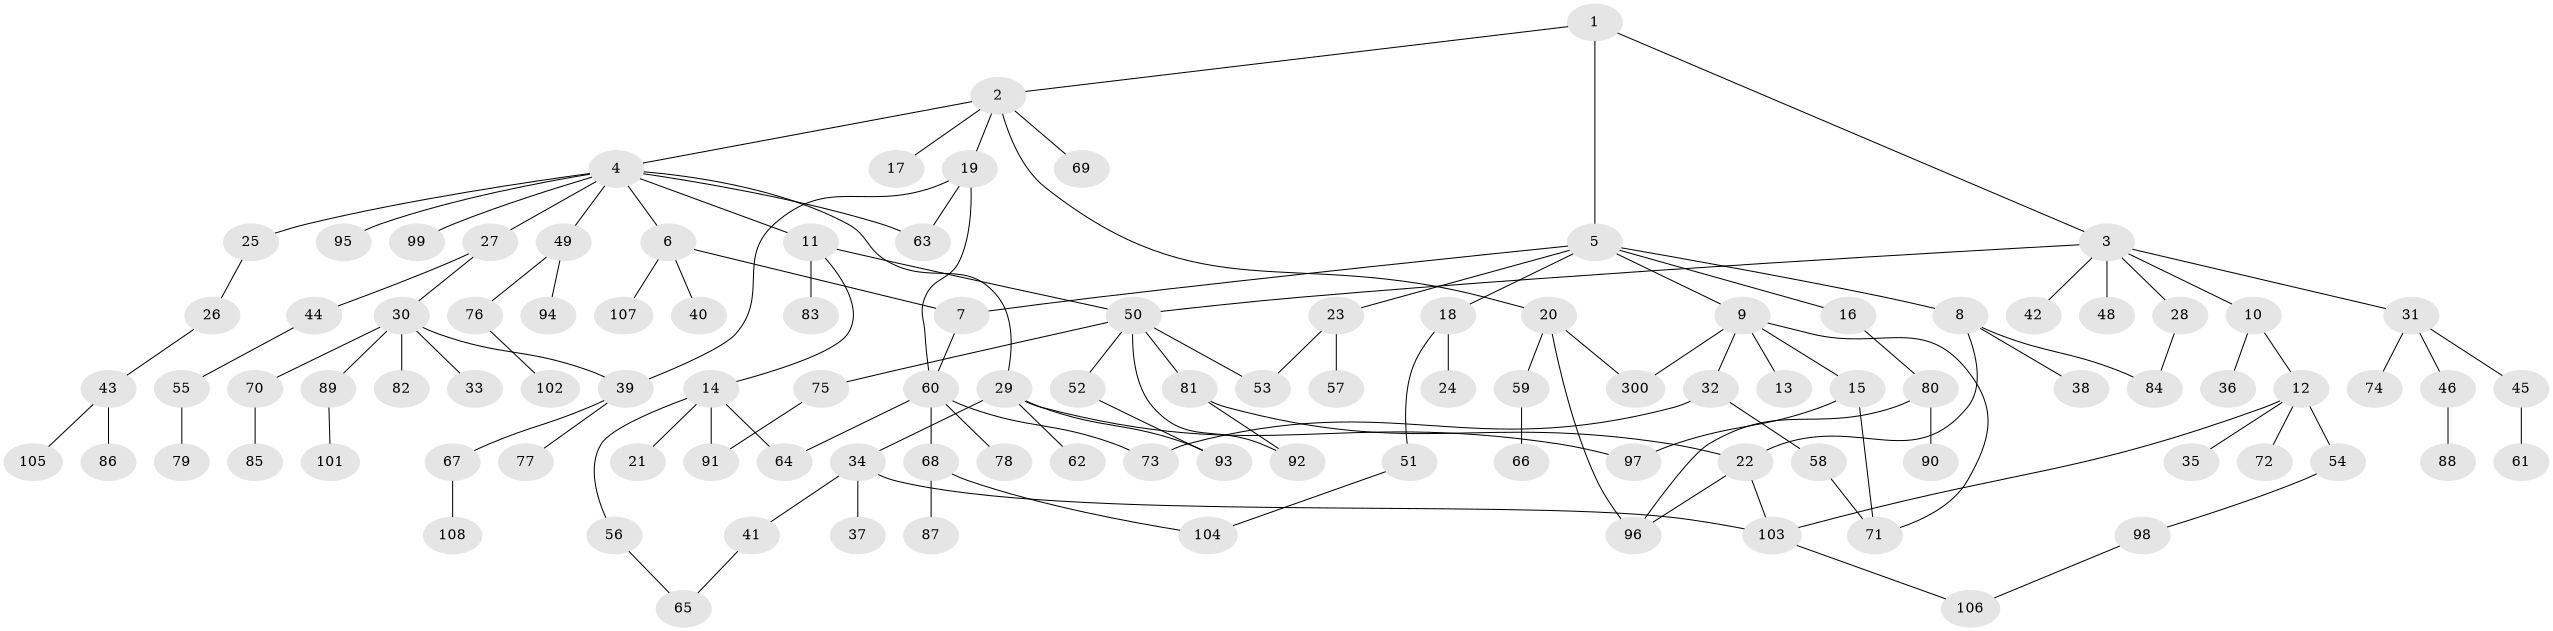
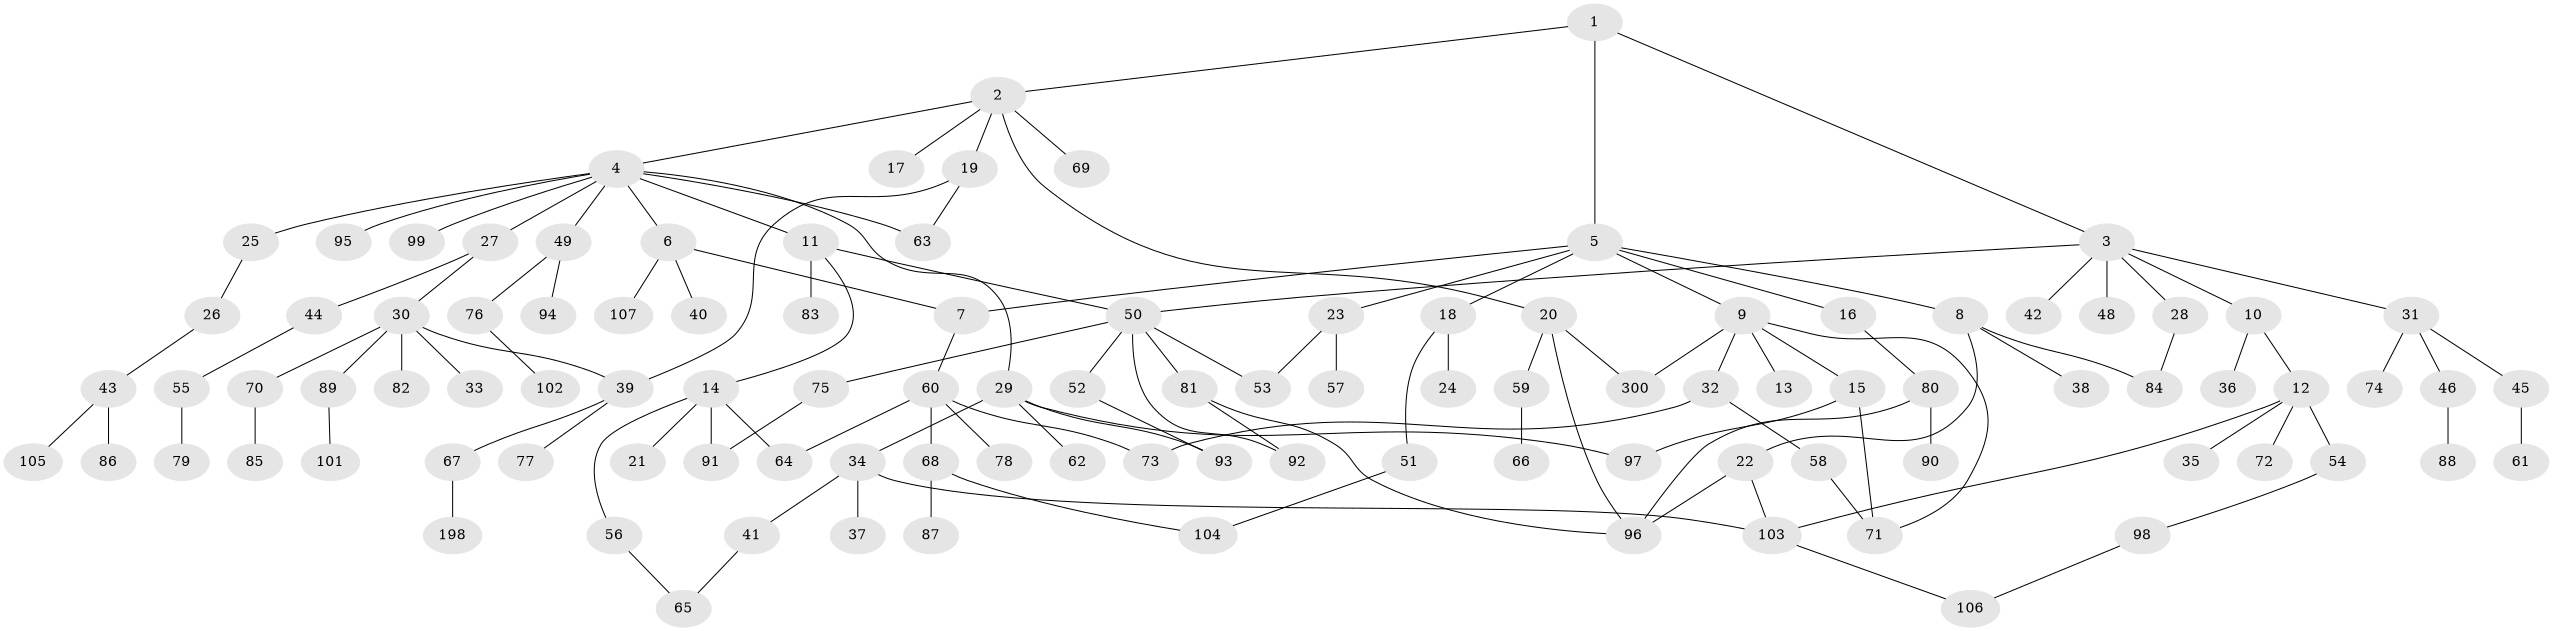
(938, 281) -> none
(1568, 434) -> (1398, 492)
(453, 535) -> (453, 535)
